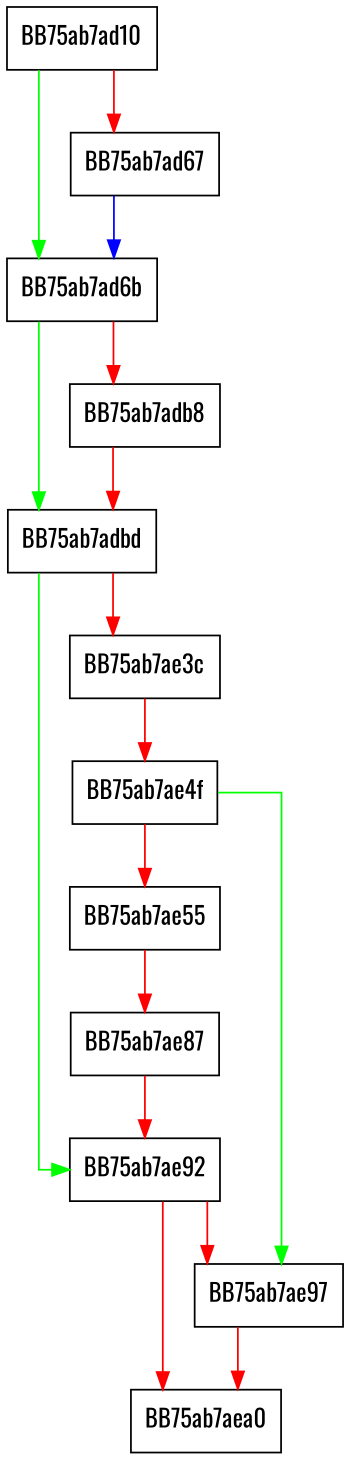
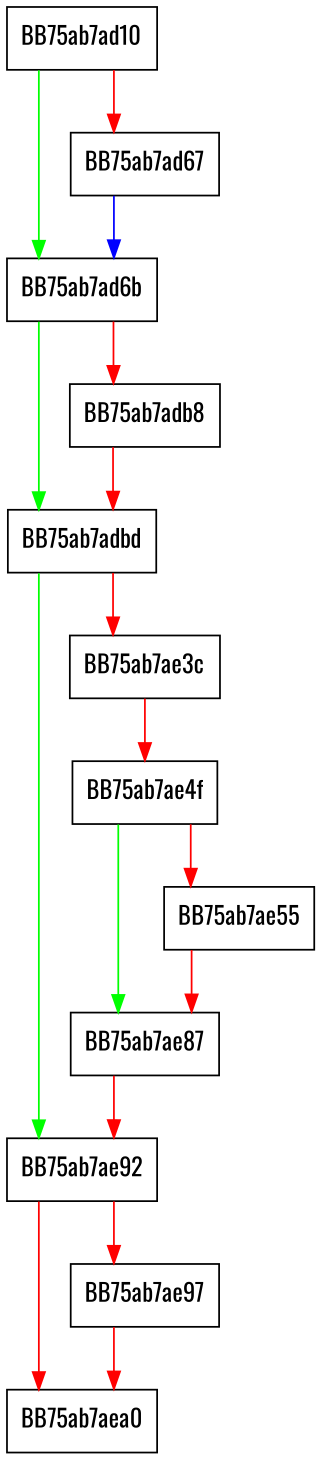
(282, 988) -> (118, 910)
